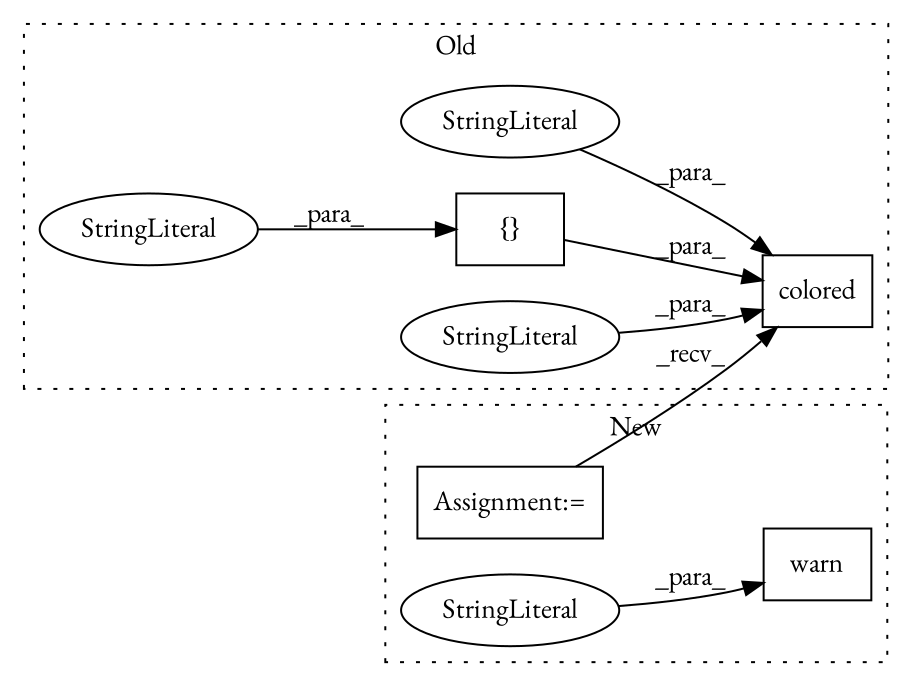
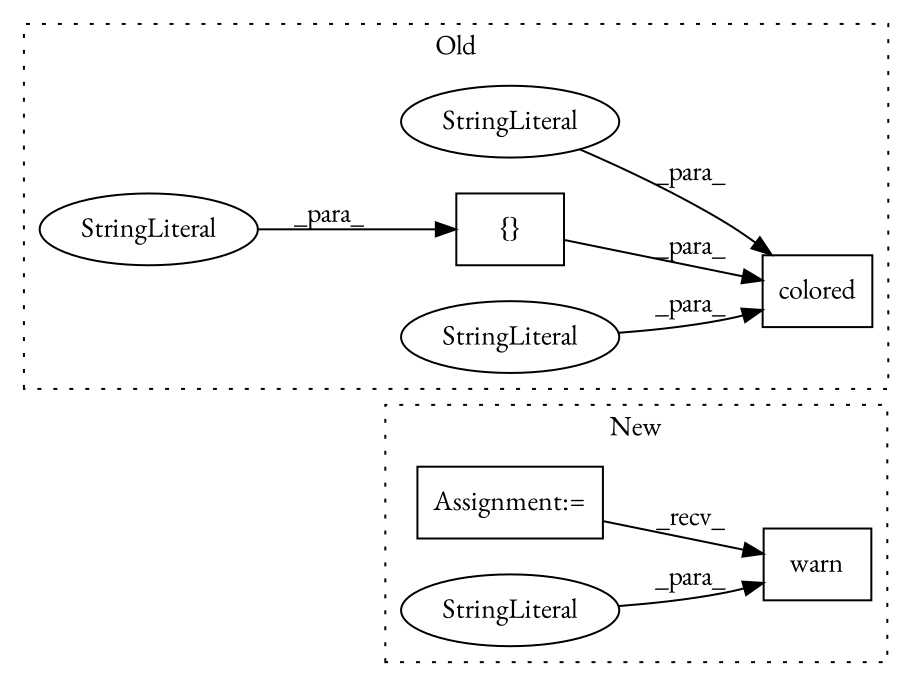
(652, 420) -> (673, 535)
